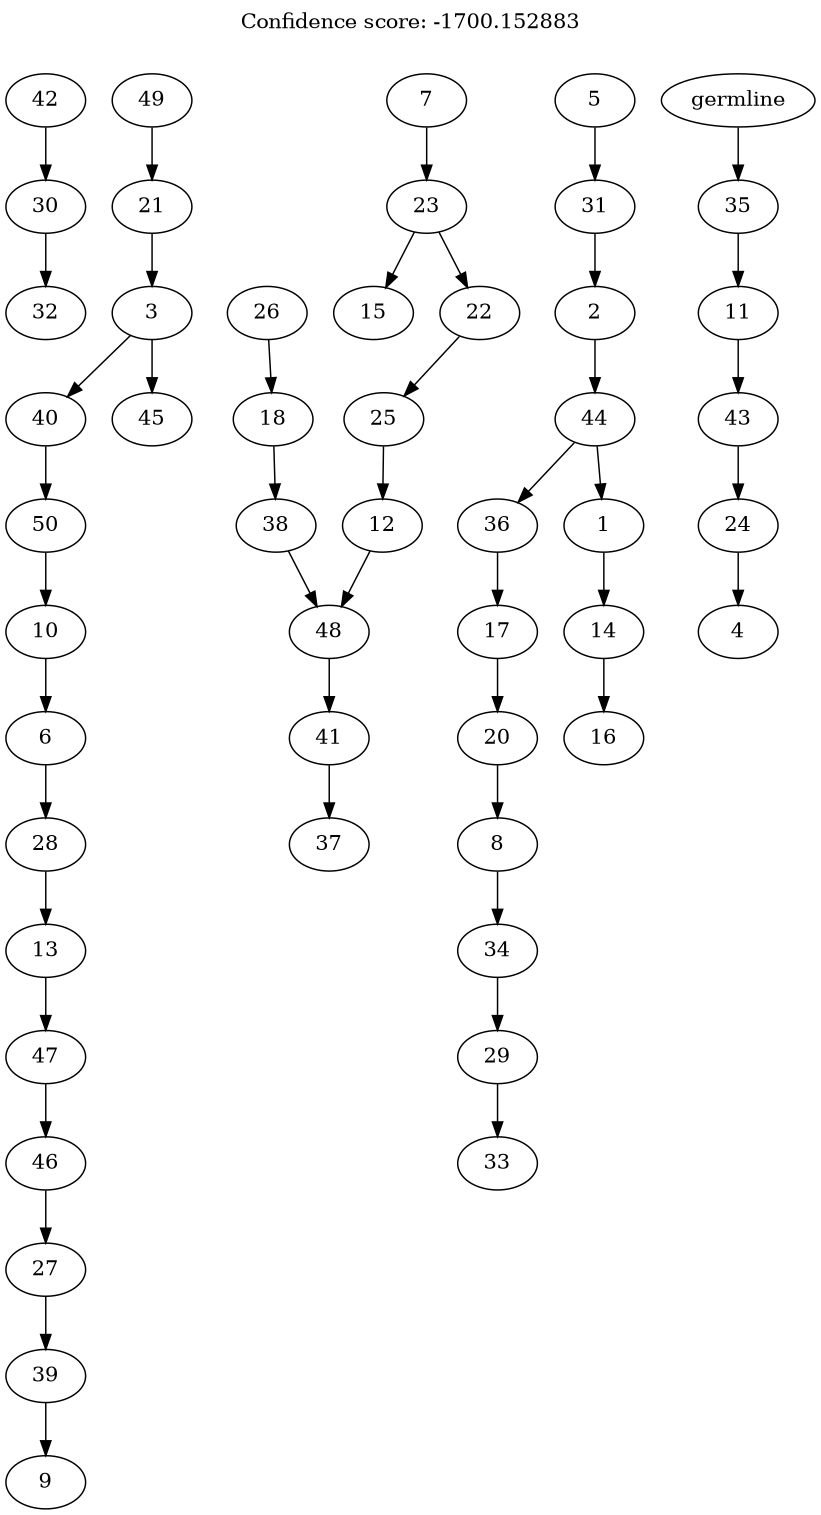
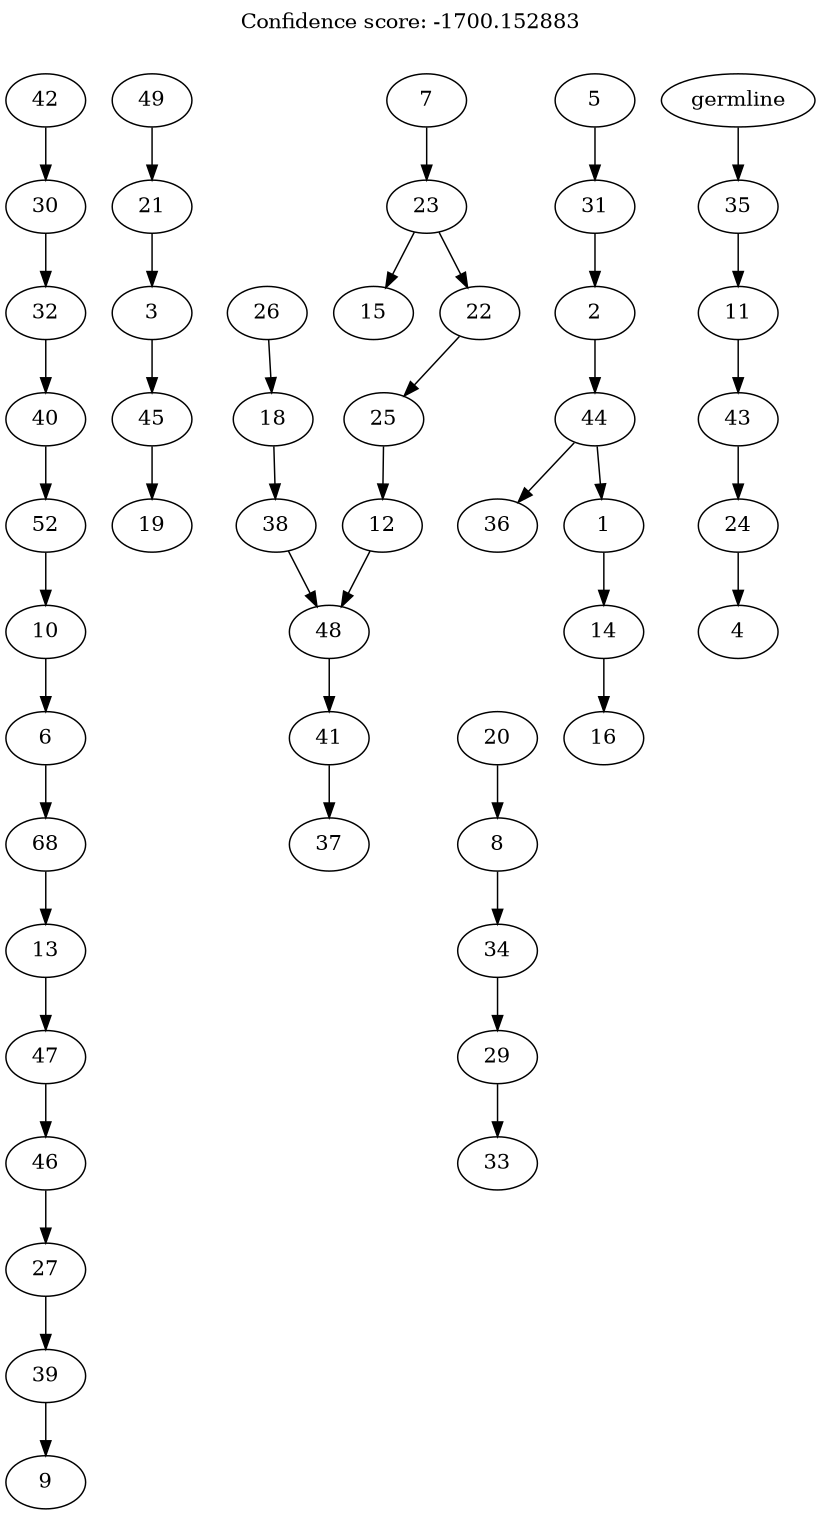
(104, 361) -> (46, 359)
(46, 526) -> (46, 526)
none -> (152, 526)
(498, 632) -> none
(46, 844) -> (46, 844)
